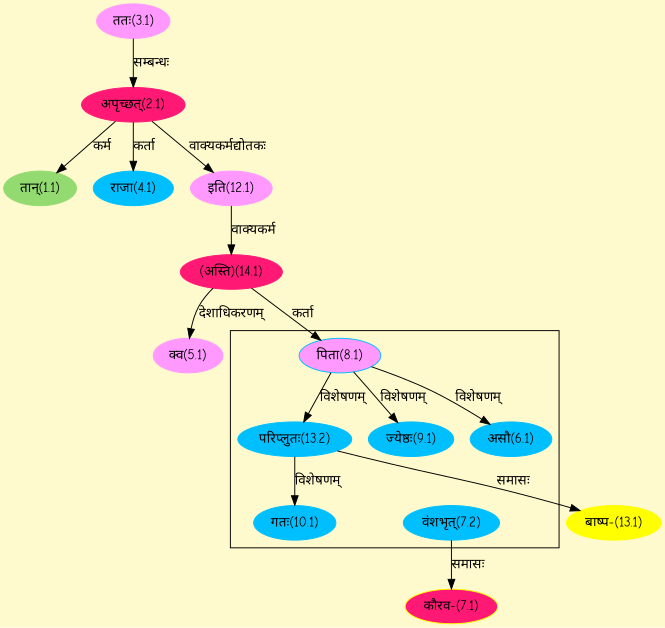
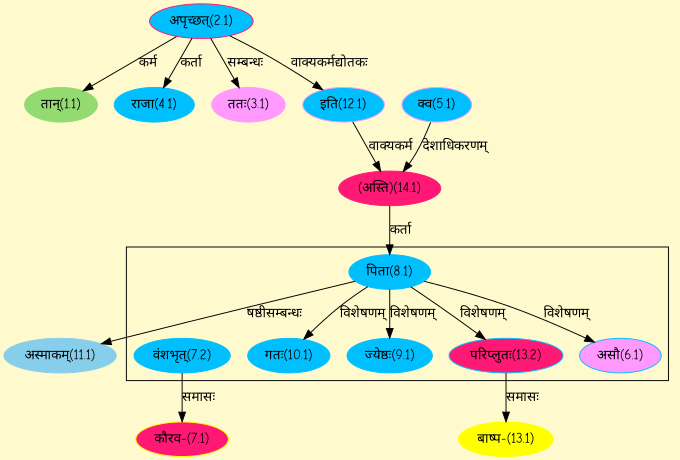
(133, 58) -> (222, 59)
(133, 105) -> (201, 21)
(231, 188) -> (344, 105)
(199, 307) -> (421, 144)
none -> (60, 356)
(188, 356) -> (437, 105)
(340, 356) -> (390, 272)
(295, 439) -> (506, 356)
(511, 439) -> (620, 356)
(295, 476) -> (338, 308)
